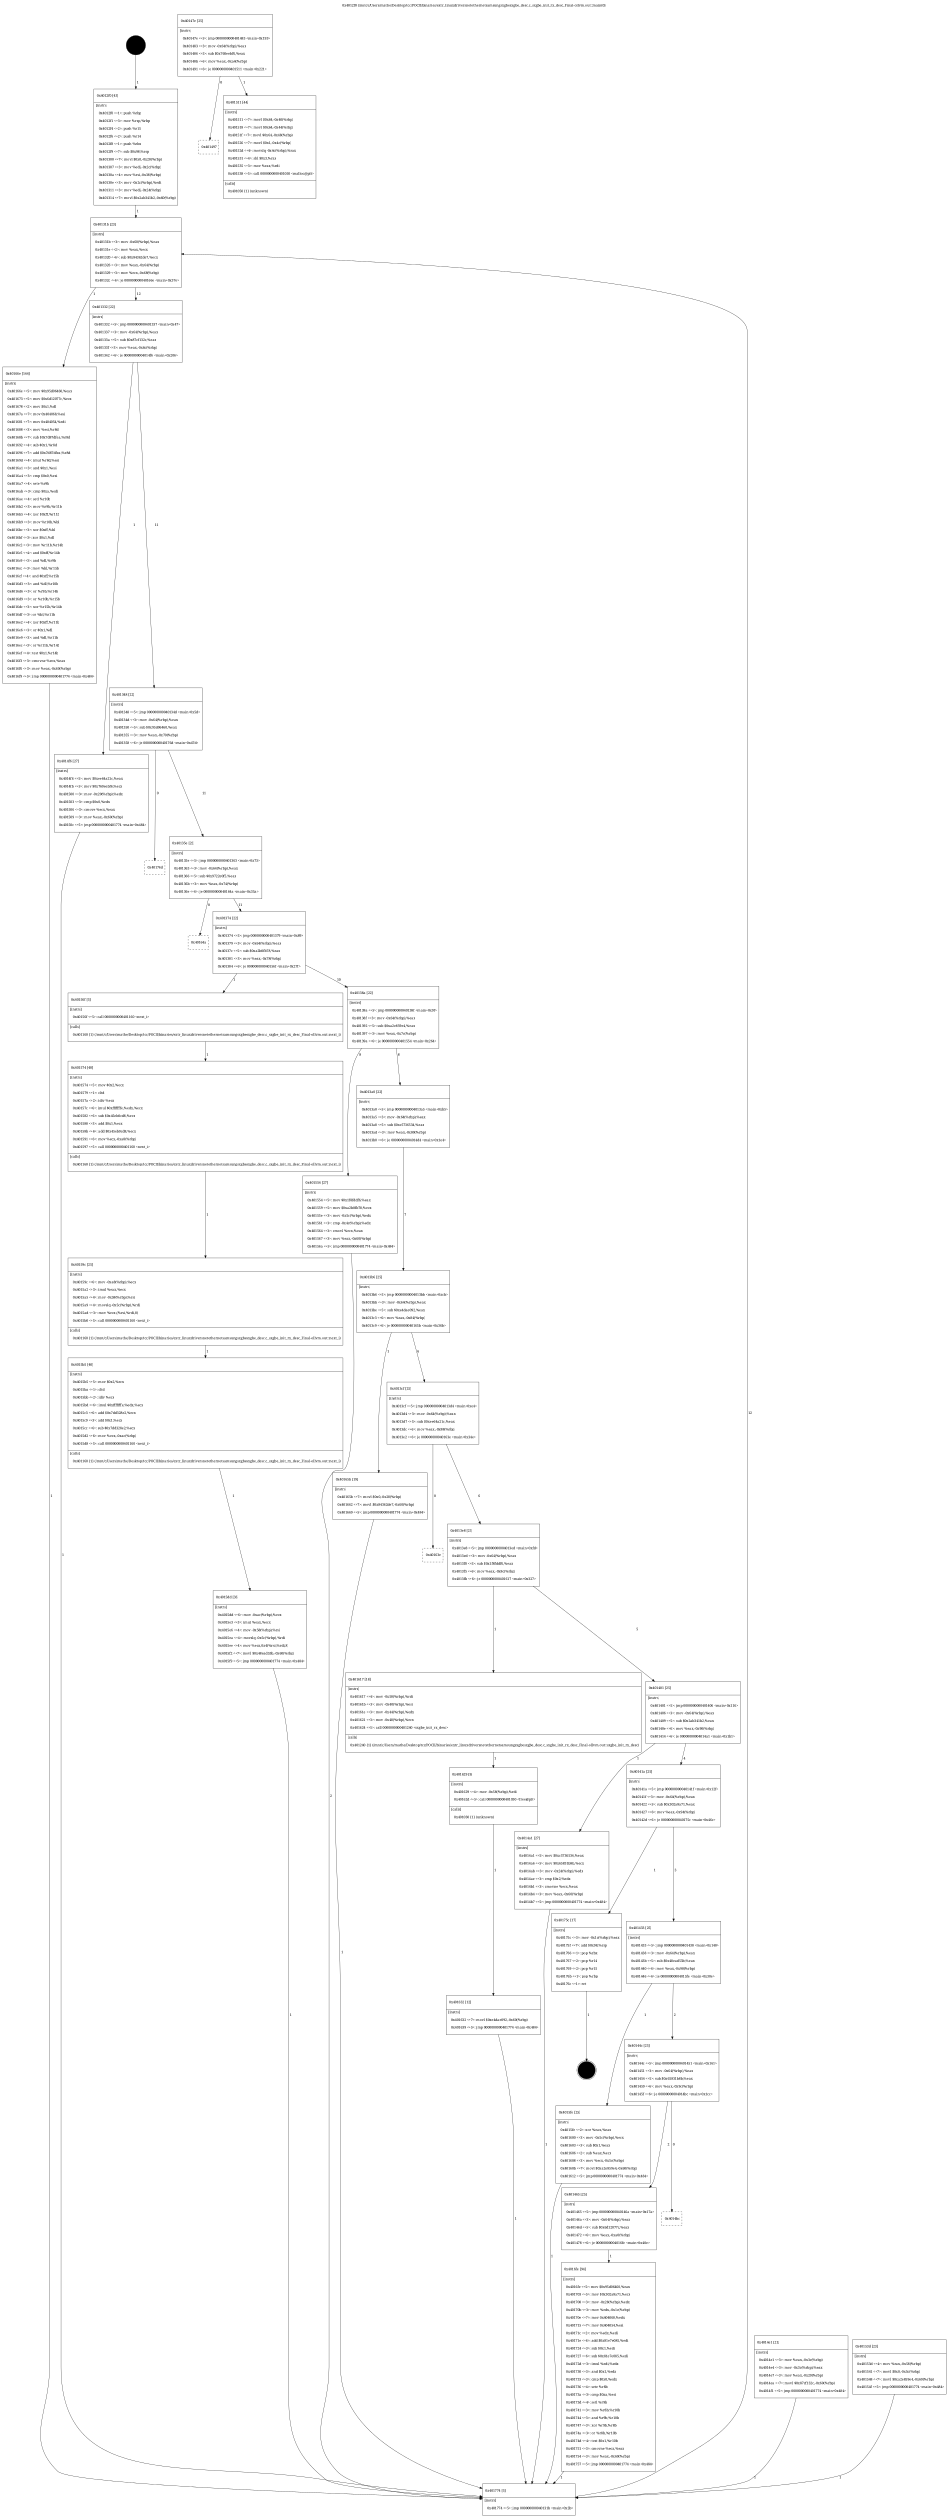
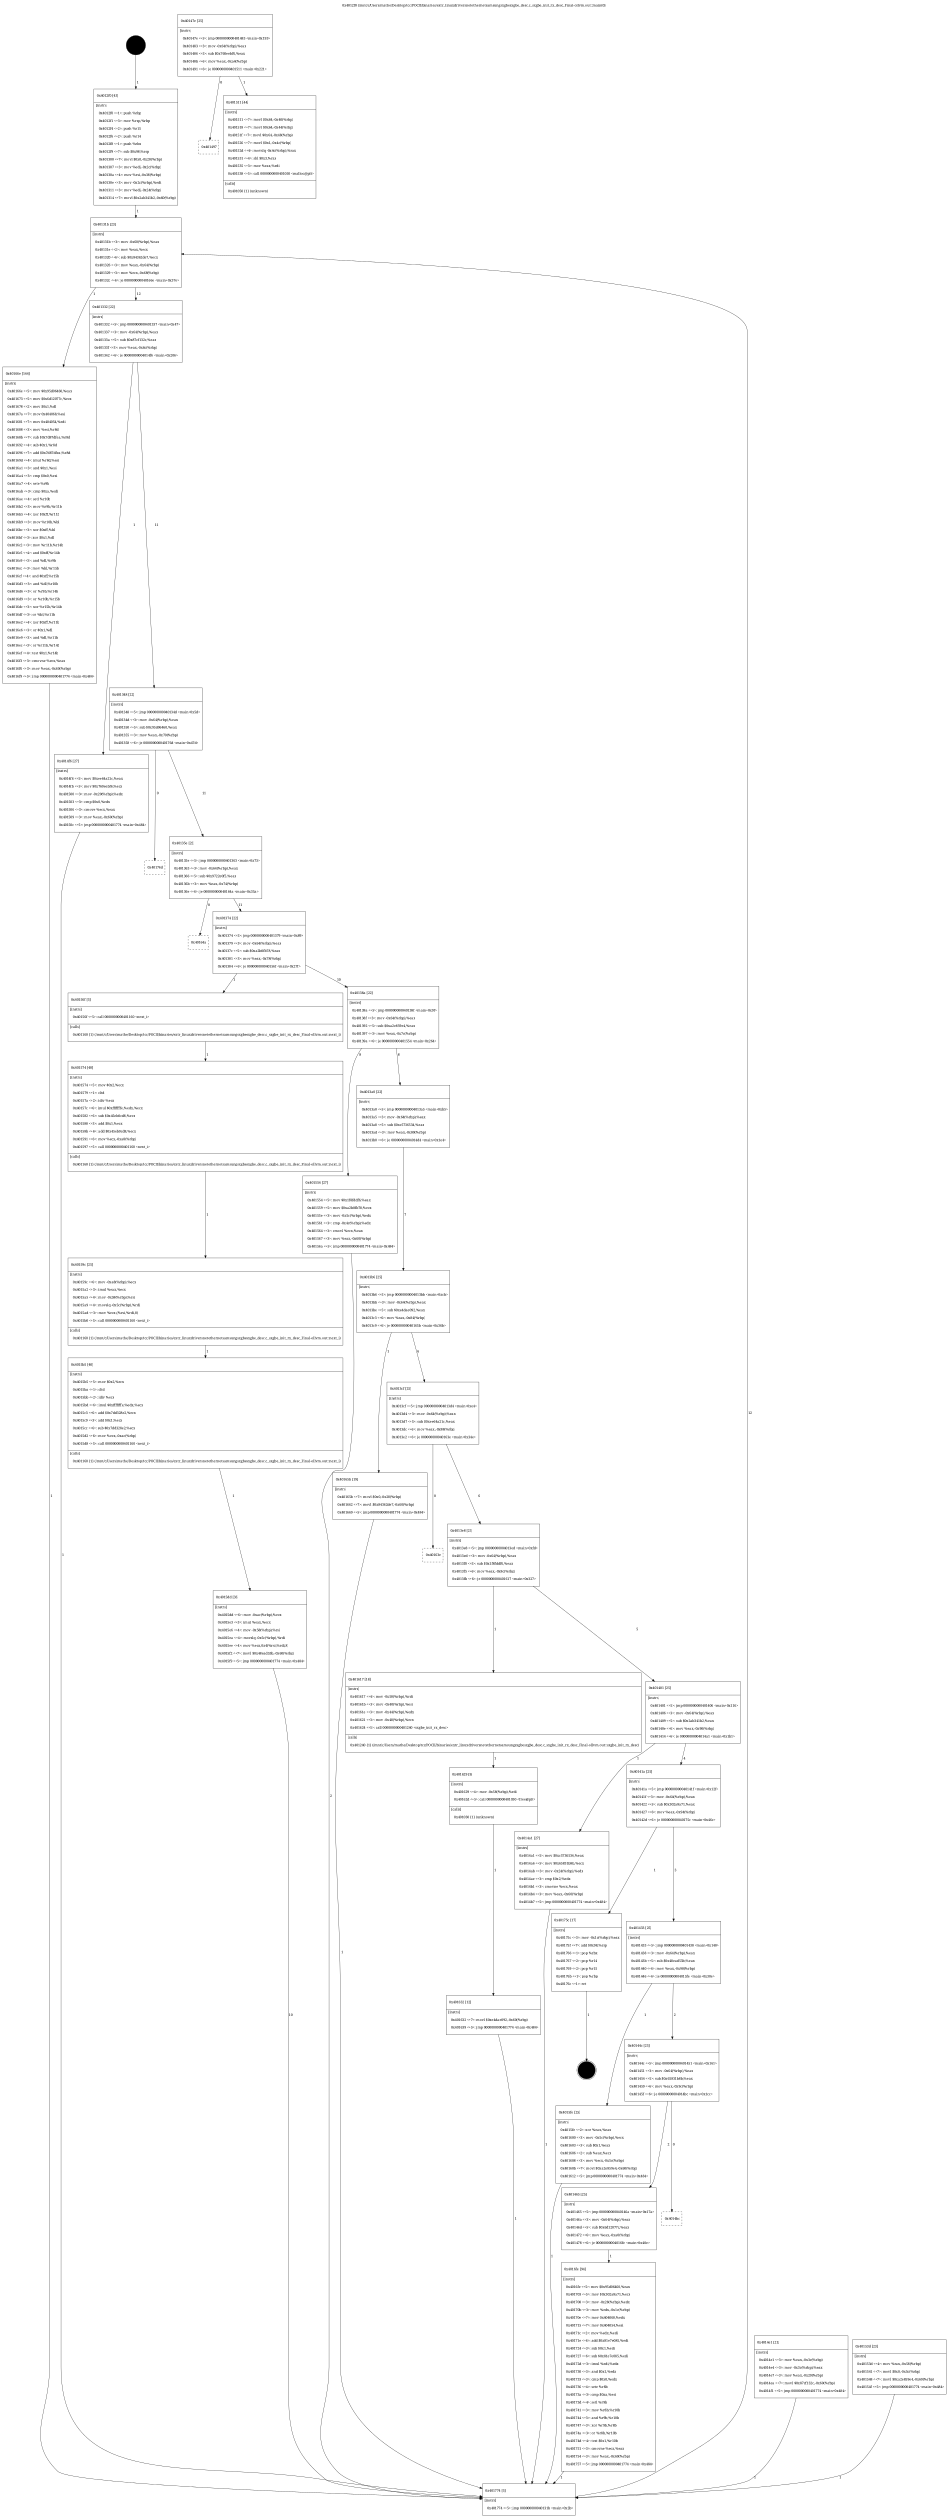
(290, 2015) -> (290, 2015)
